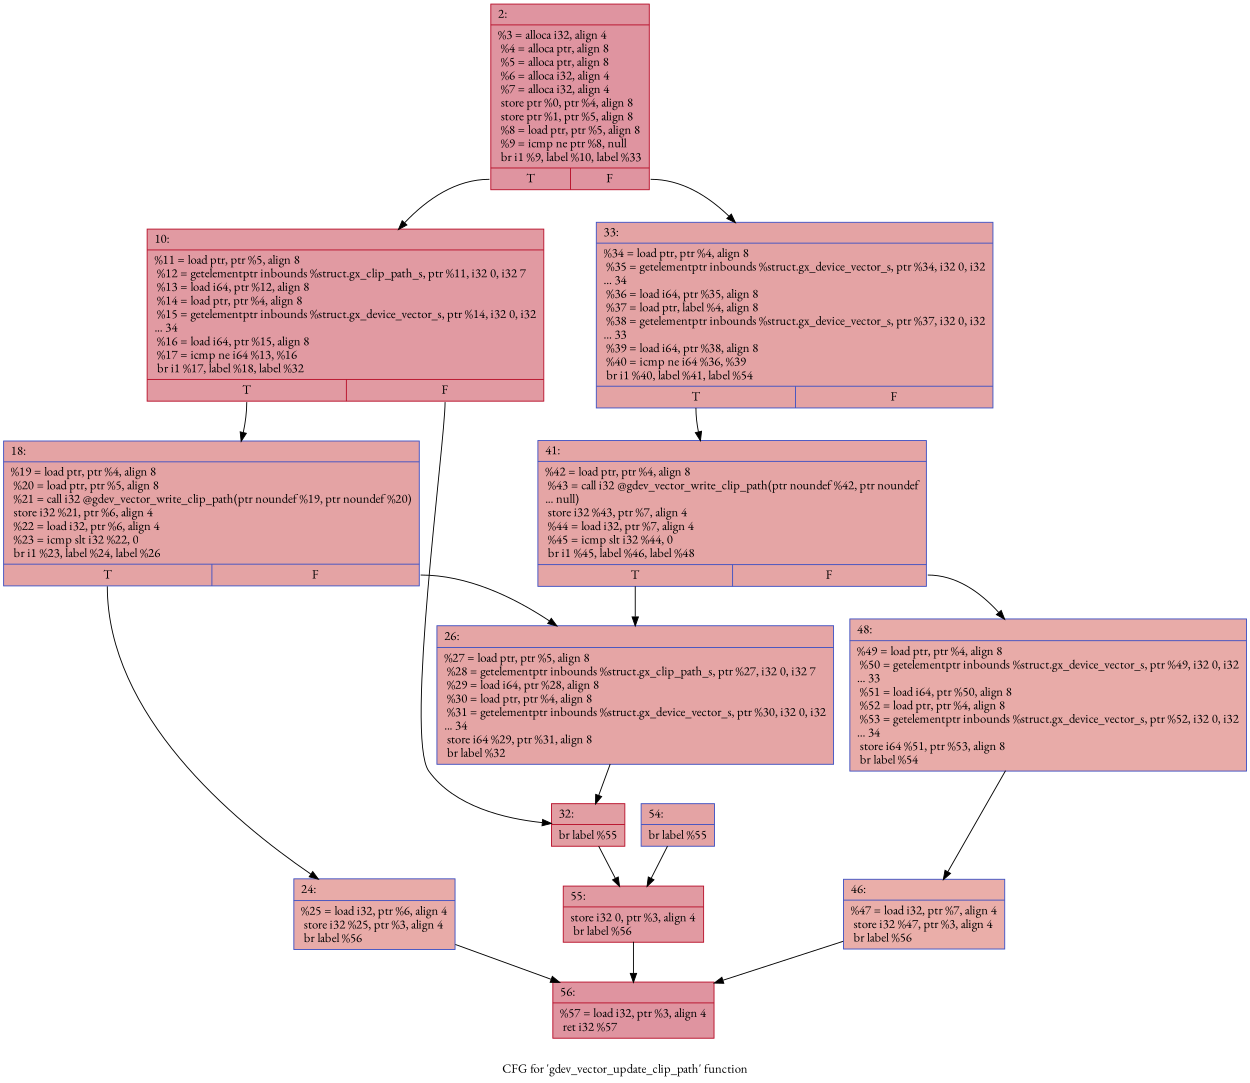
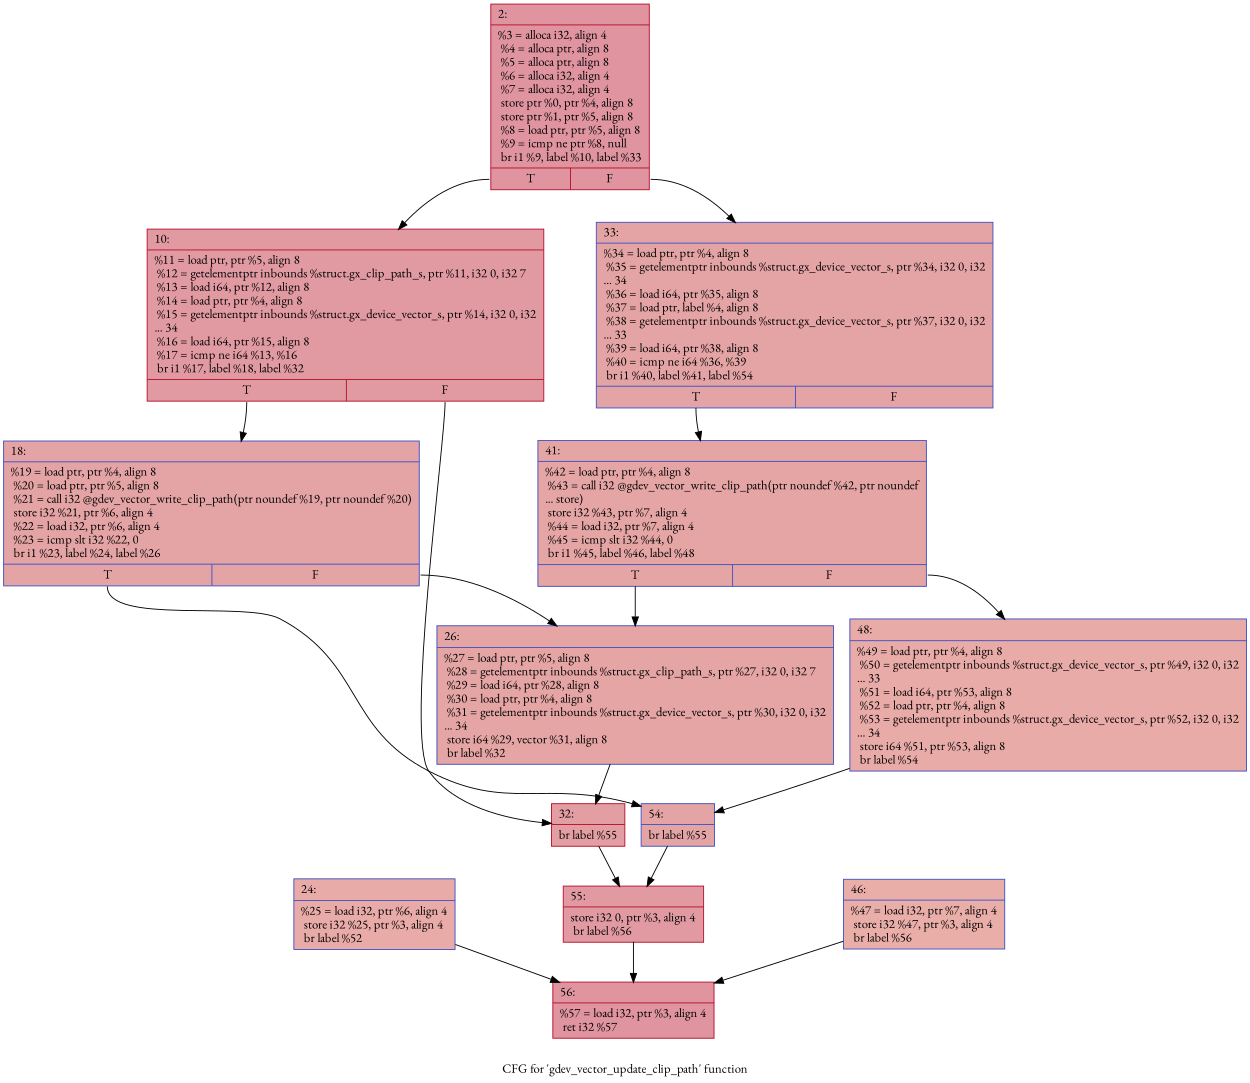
(562, 499) -> (565, 499)
(935, 692) -> (935, 692)
(518, 739) -> (526, 739)
(175, 752) -> (361, 706)
(977, 821) -> (787, 789)
(332, 938) -> (332, 938)
